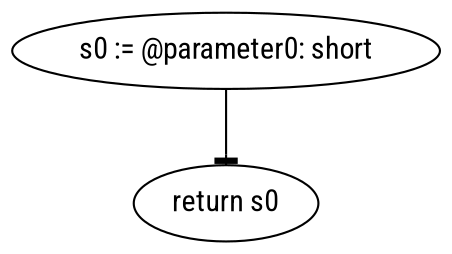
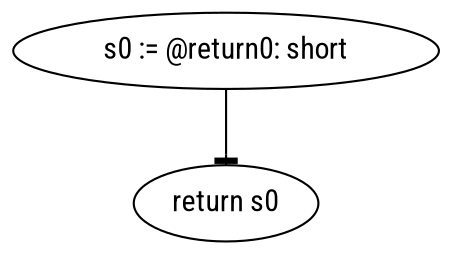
(226, 51) -> (226, 51)
